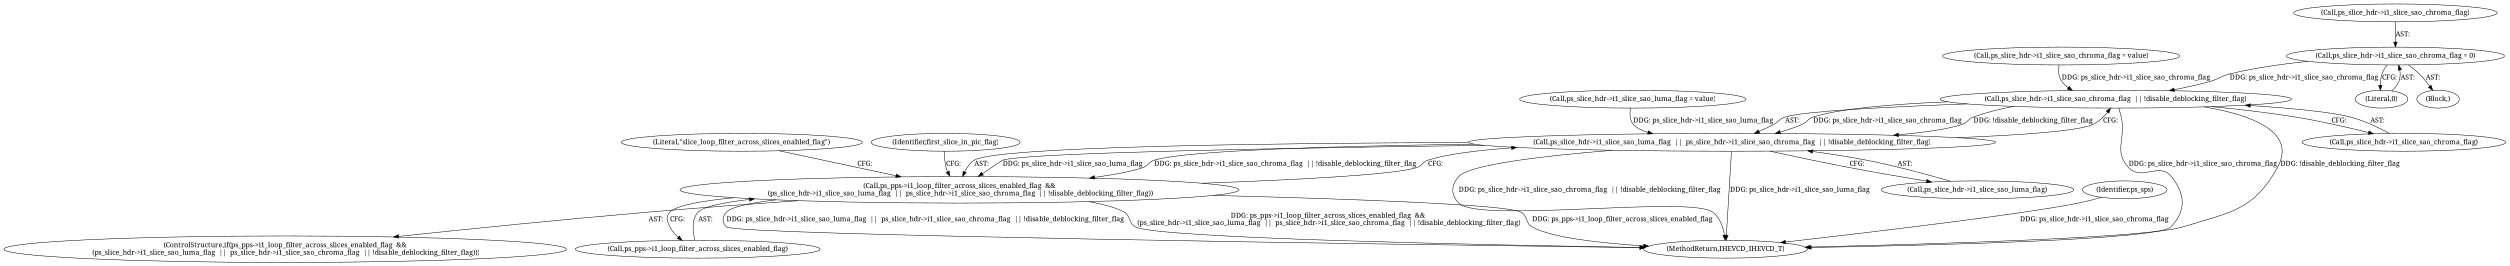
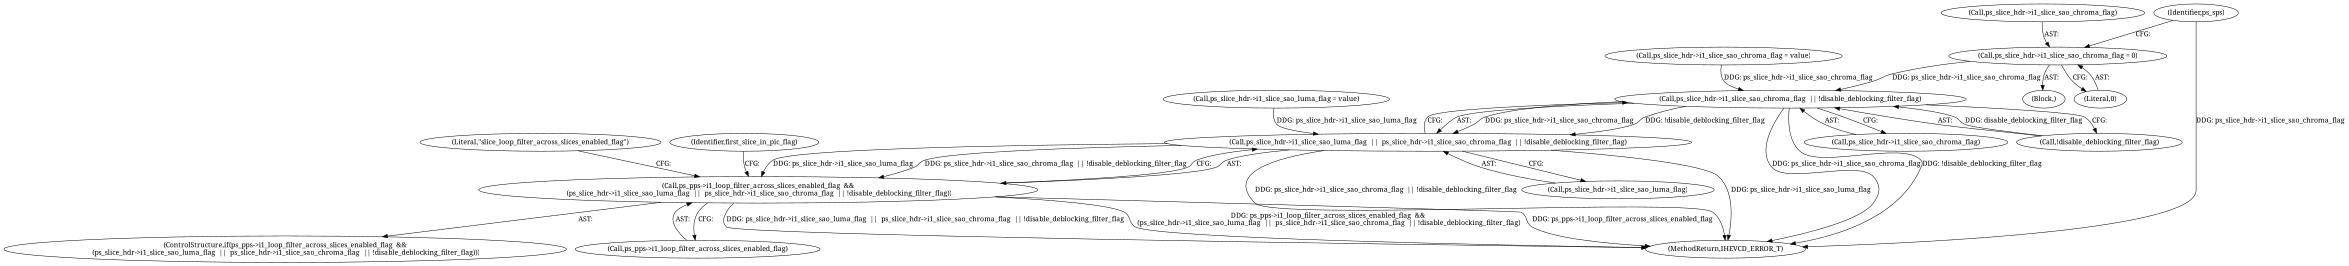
none -> (2131, 33)
none -> (2099, 142)
(1726, 249) -> (1726, 249)
